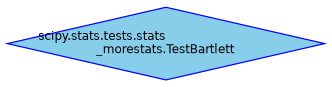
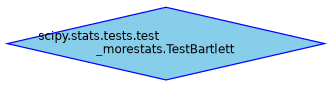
(166, 44) -> (166, 44)
